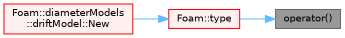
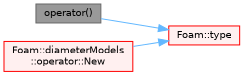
(68, 19) -> (68, 56)
(252, 19) -> (130, 23)
